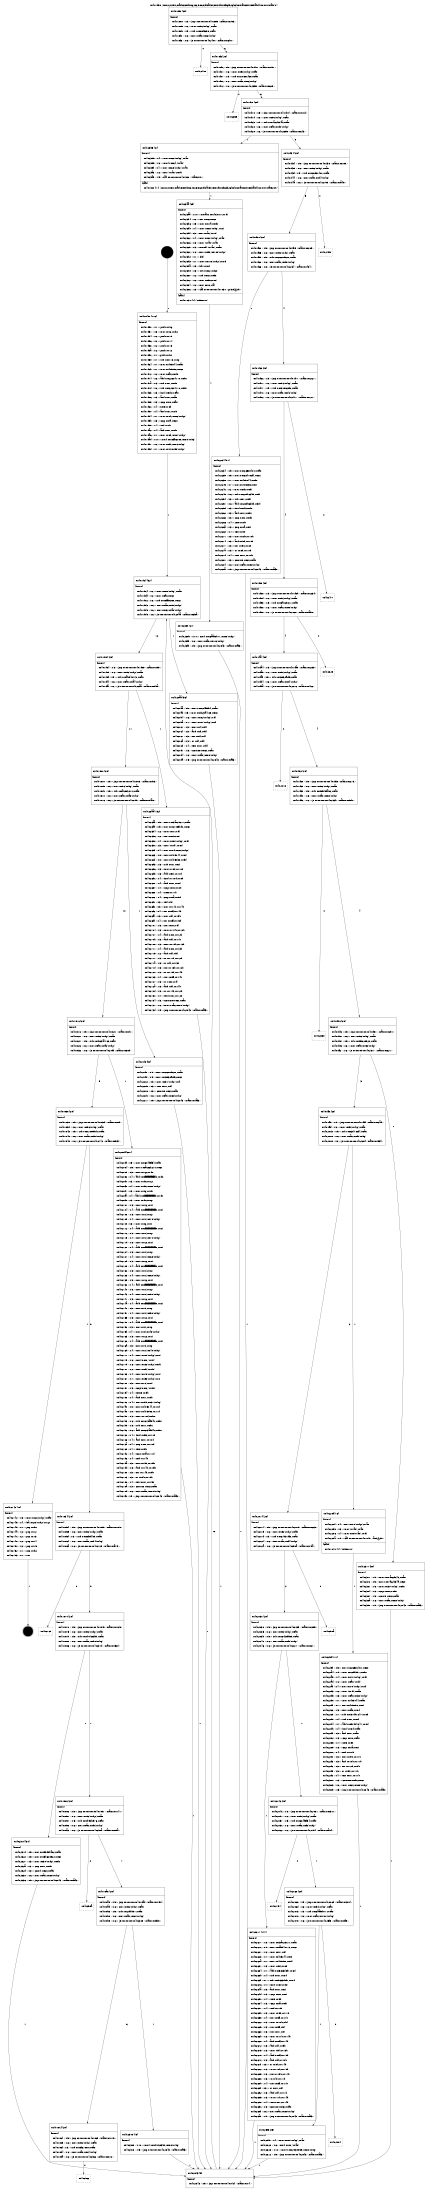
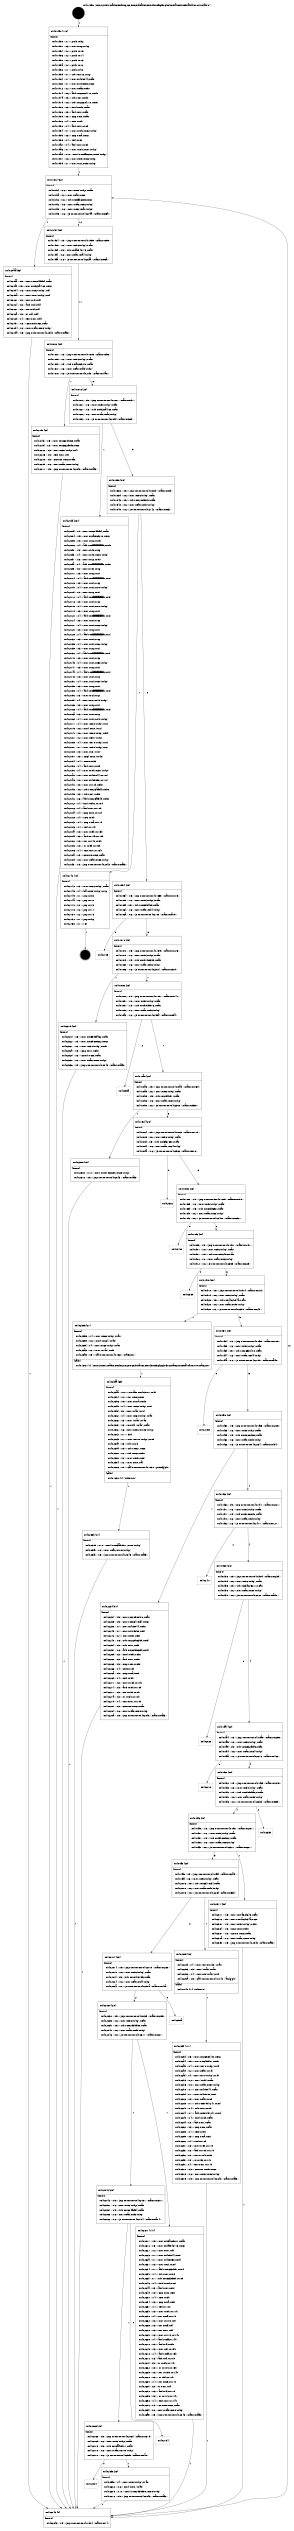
(176, 911) -> none
none -> (189, 1170)
